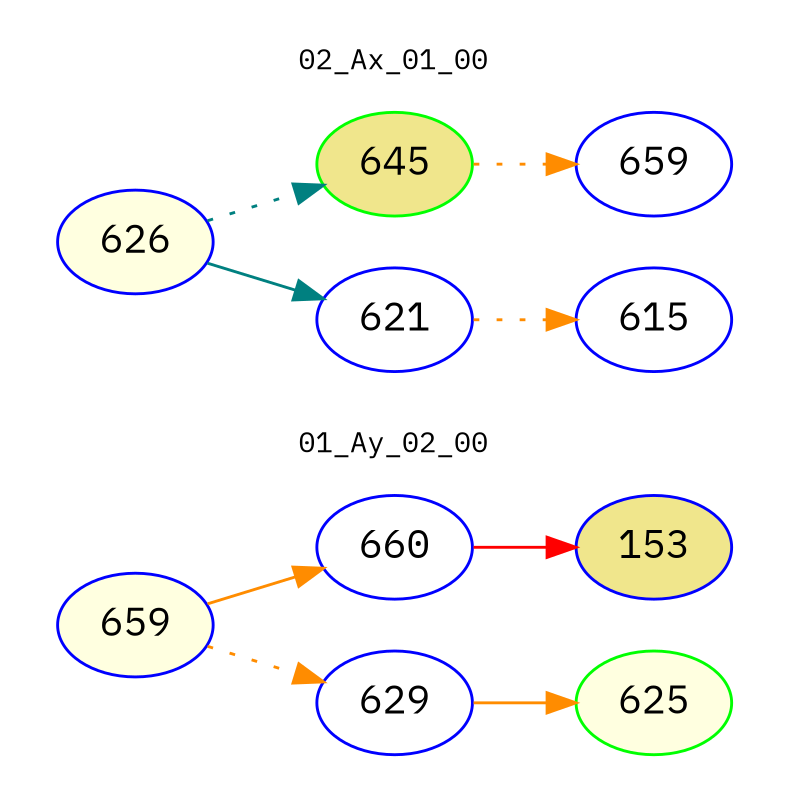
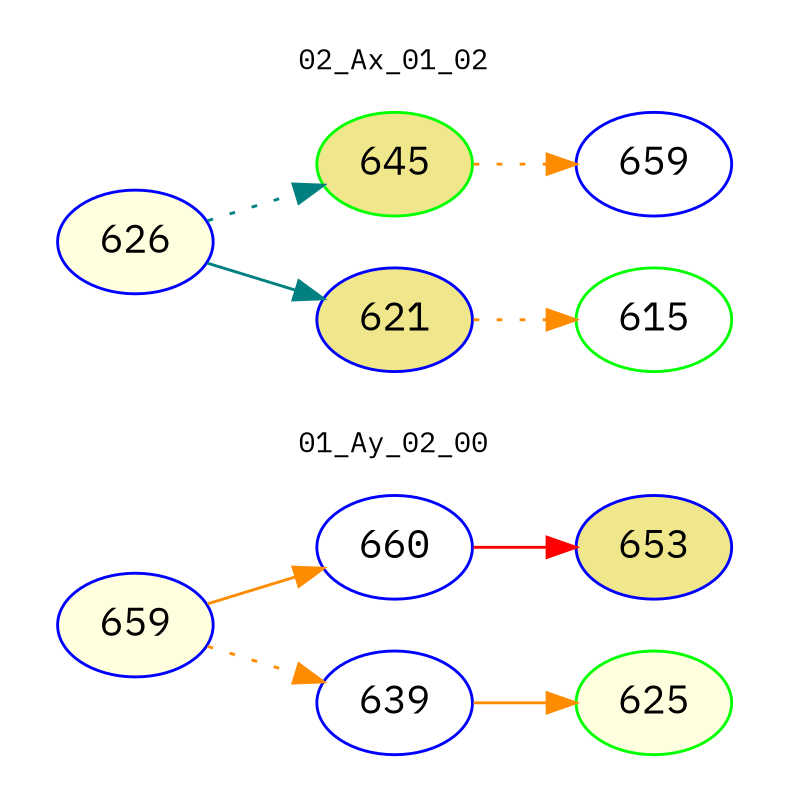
(395, 62) -> (395, 62)
(395, 320) -> (395, 320)
(654, 320) -> (654, 320)
(654, 547) -> (654, 547)
(395, 703) -> (395, 703)
